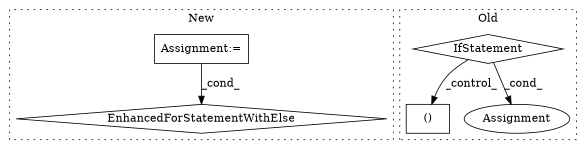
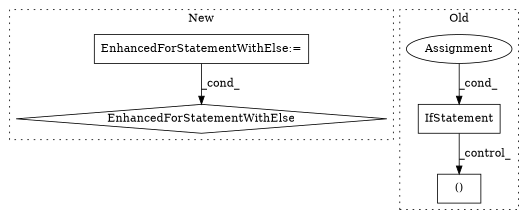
(201, 49) -> (201, 49)
(488, 49) -> (459, 119)
(501, 80) -> (459, 80)
